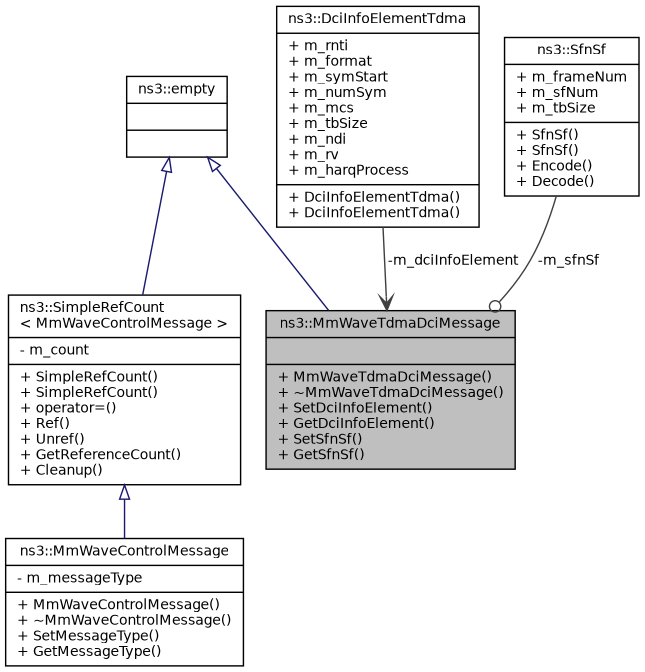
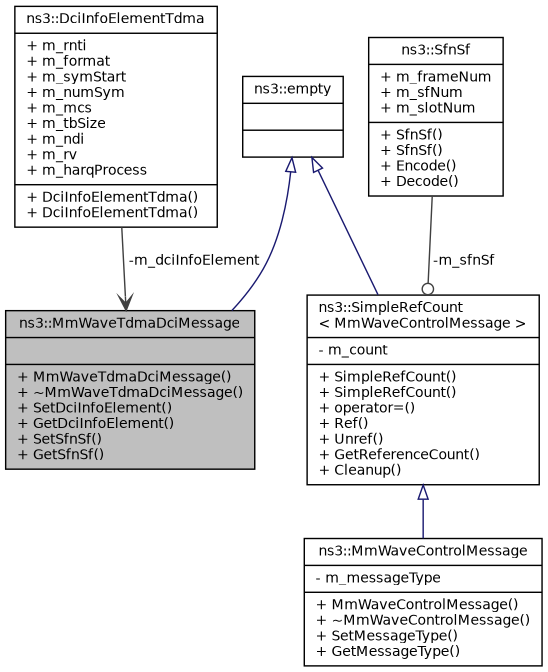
(556, 108) -> (428, 108)
(534, 253) -> (430, 240)
